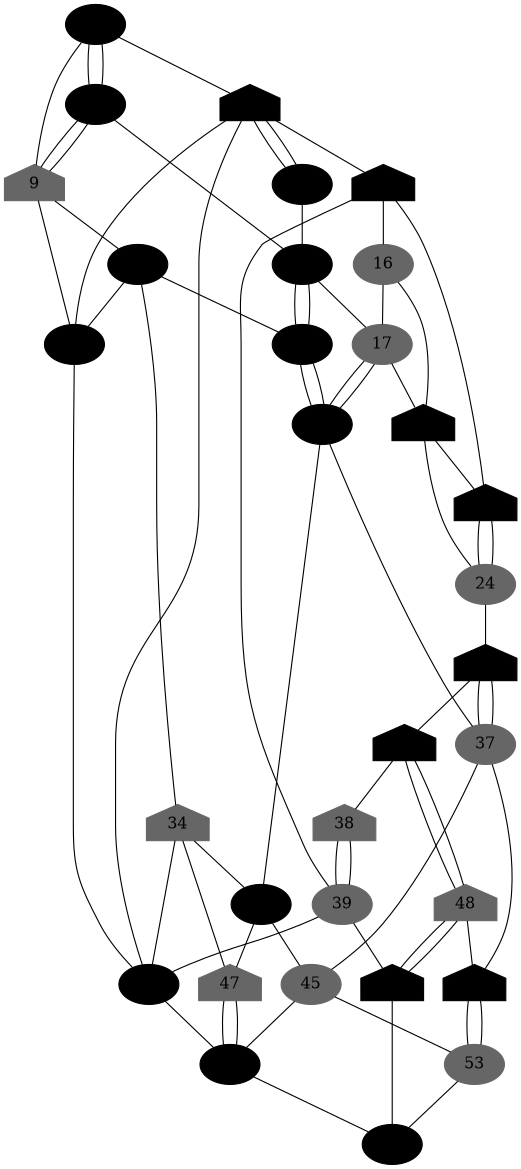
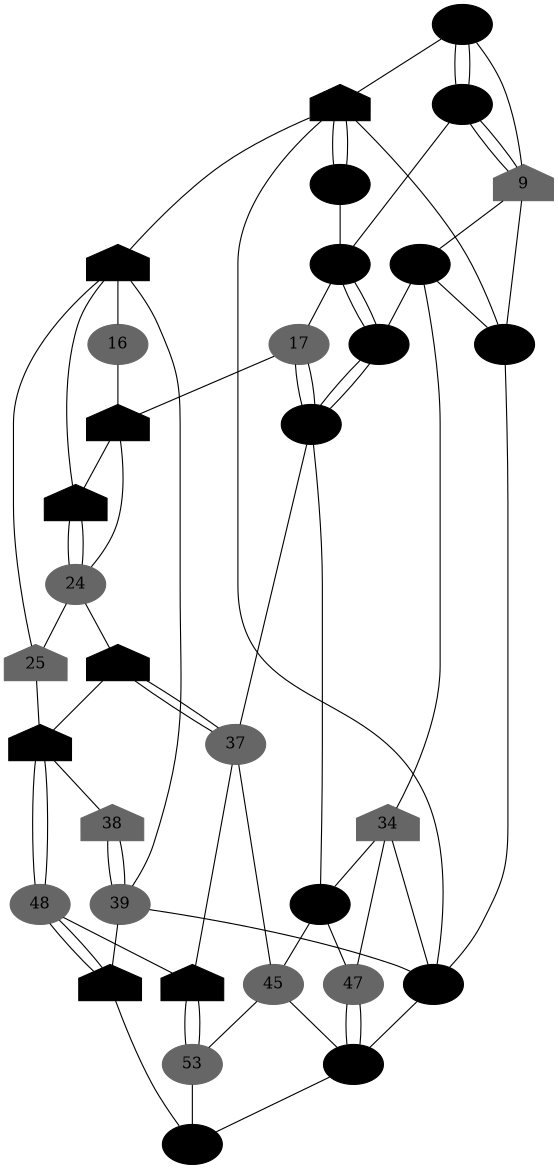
(383, 305) -> none
none -> (36, 664)
(466, 904) -> (40, 904)
(230, 984) -> (353, 984)
